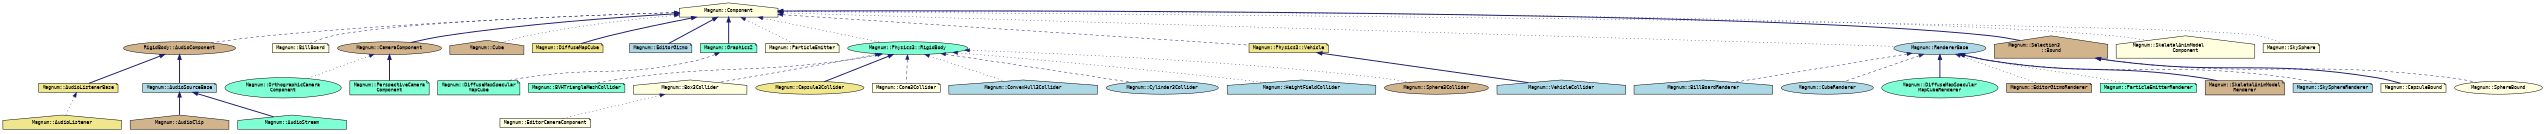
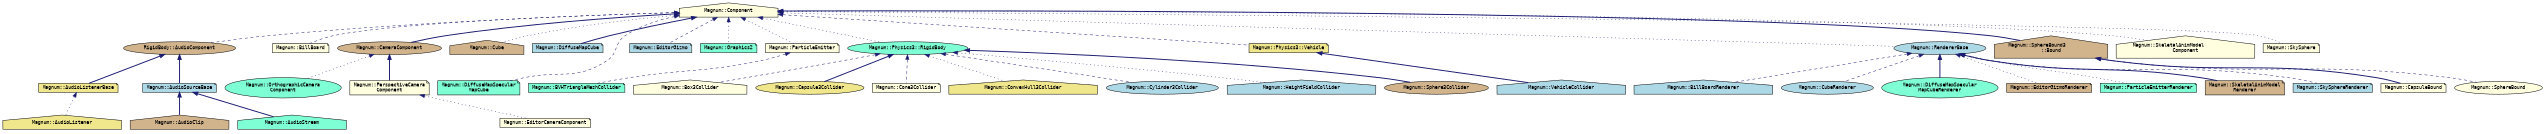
(691, 32) -> (691, 32)
(729, 33) -> (729, 33)
(568, 48) -> (568, 48)
(2051, 48) -> (2051, 48)
(1190, 61) -> (1190, 61)
(737, 69) -> (692, 71)
(612, 71) -> (600, 64)
(390, 88) -> (390, 88)
(1023, 88) -> (1023, 88)
(611, 107) -> (476, 107)
